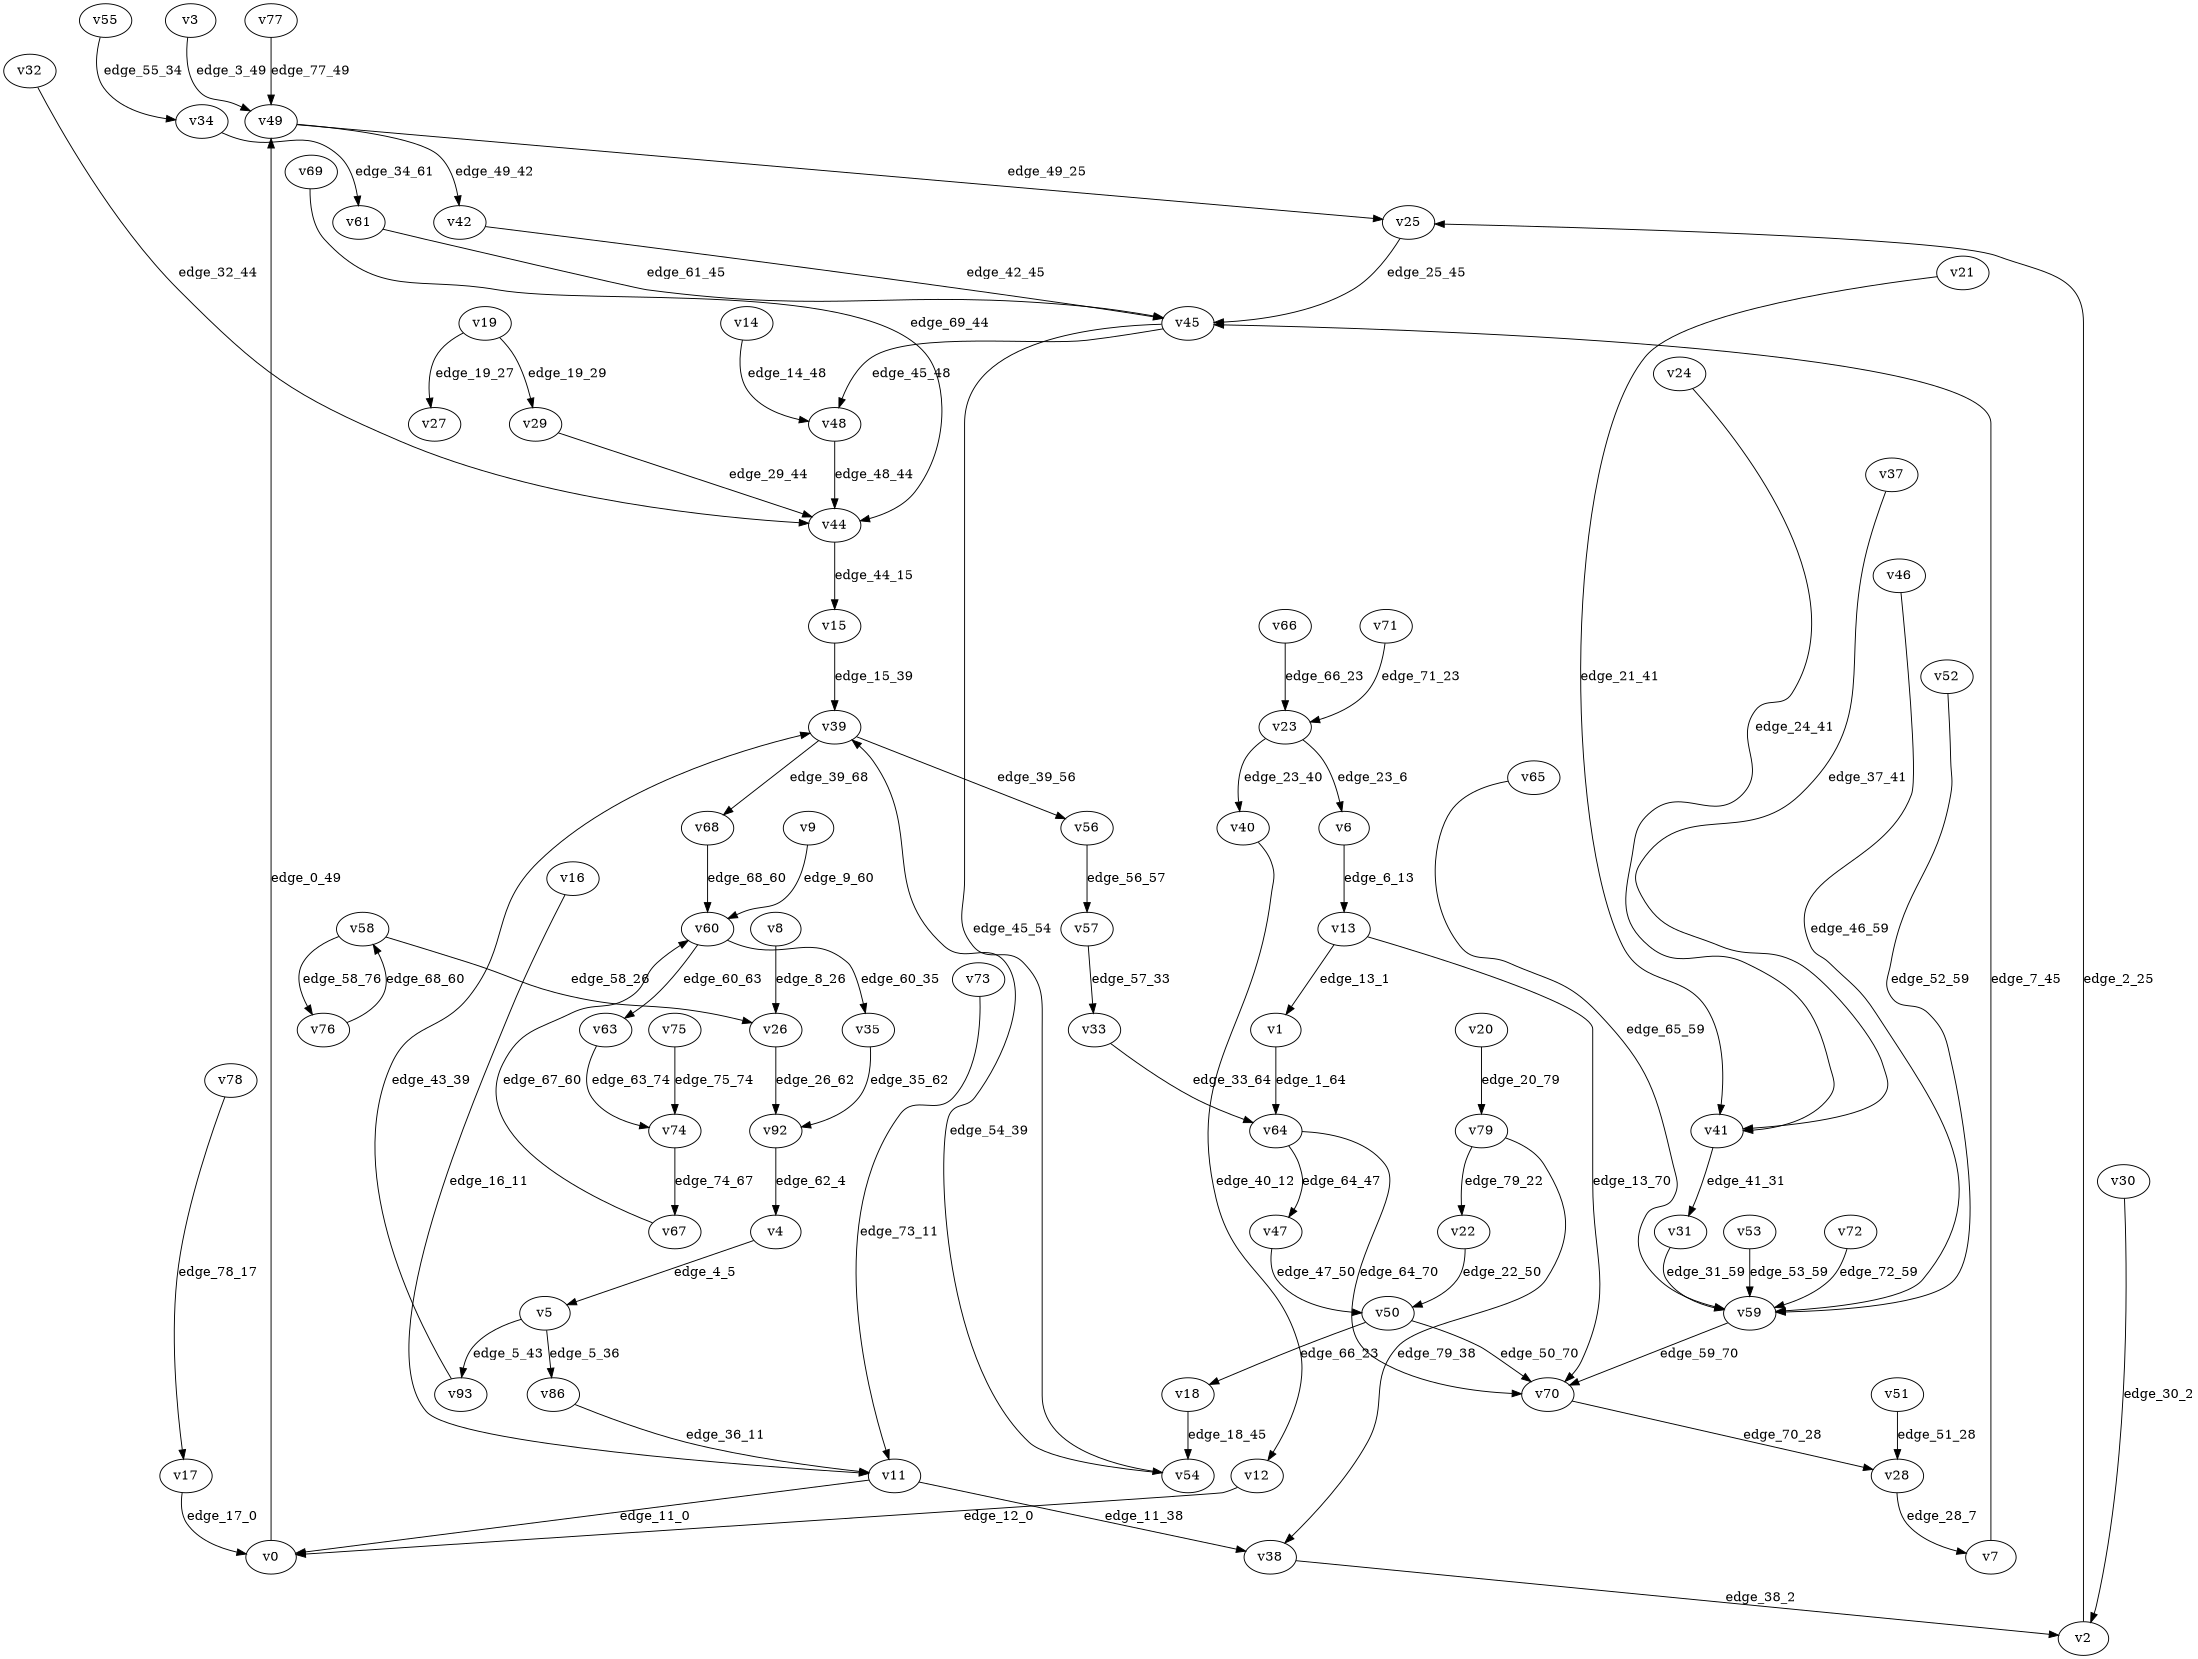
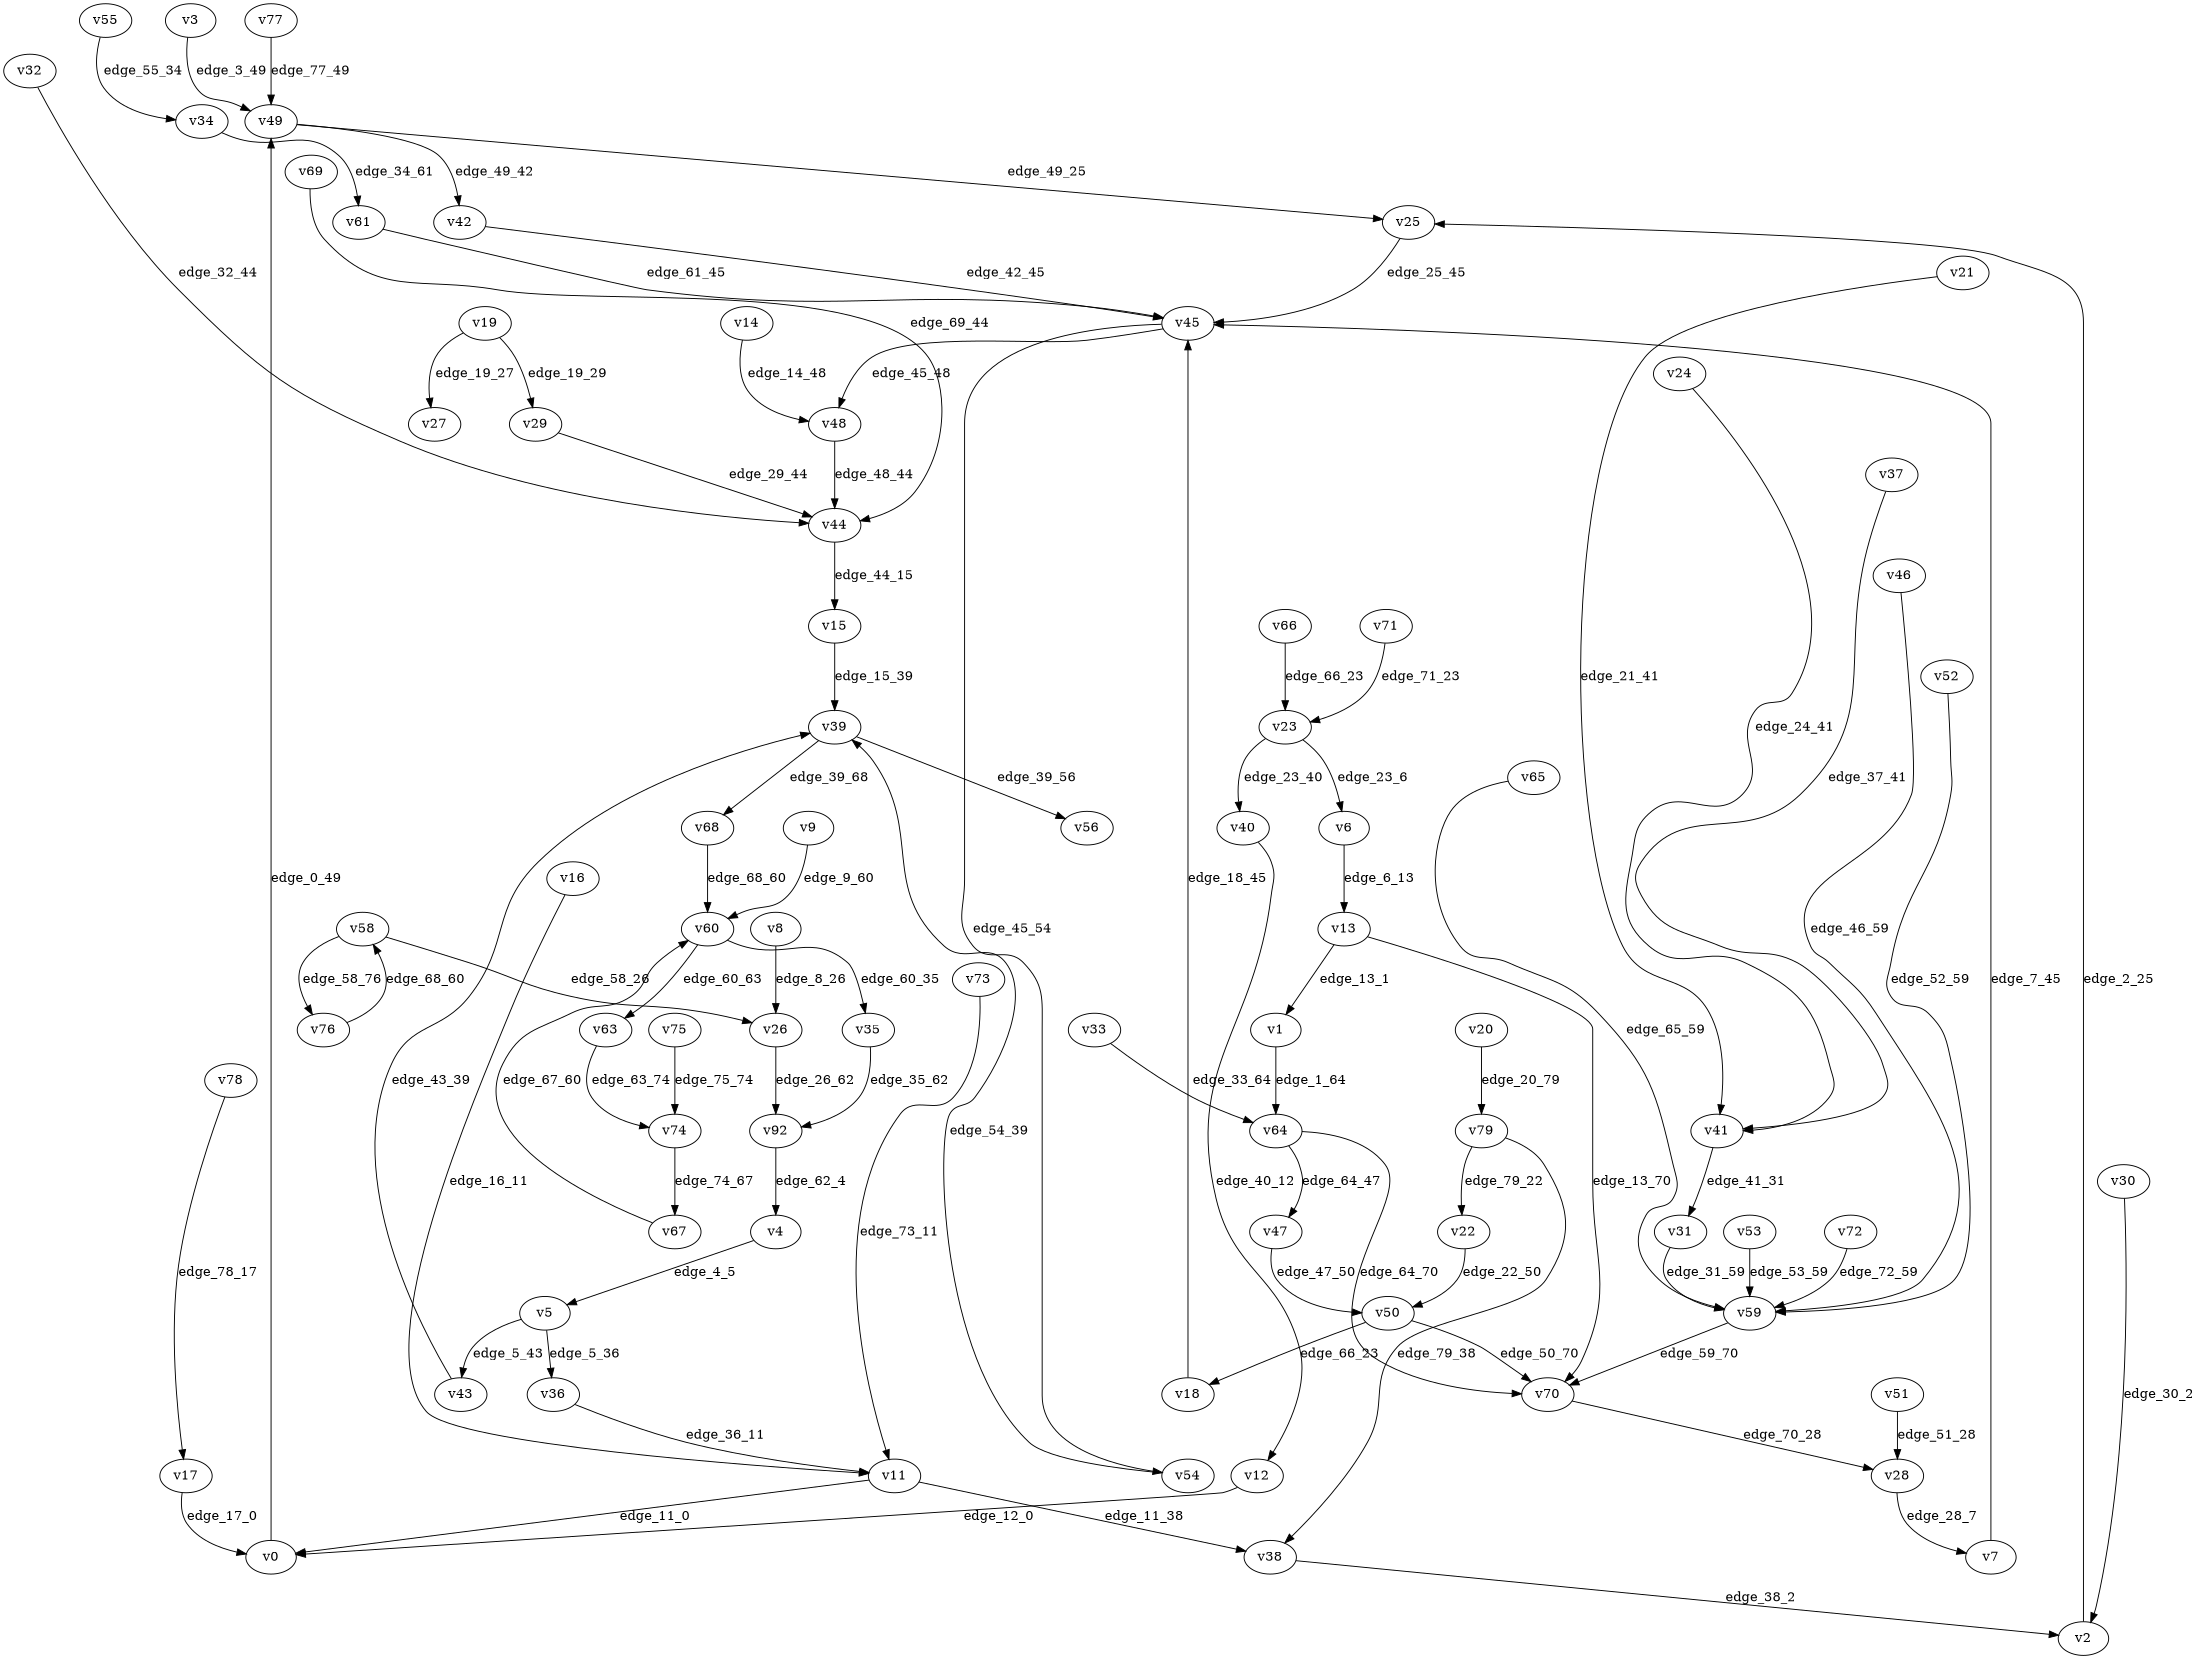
(1087, 929) -> none
(461, 1395) -> (461, 1395)
(553, 1395) -> (553, 1395)
(1188, 1431) -> (1188, 864)
